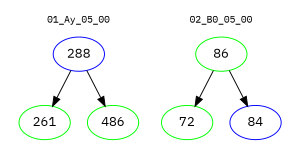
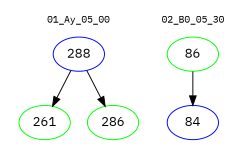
(221, 20) -> (193, 20)
(113, 123) -> (113, 123)
(187, 123) -> none
